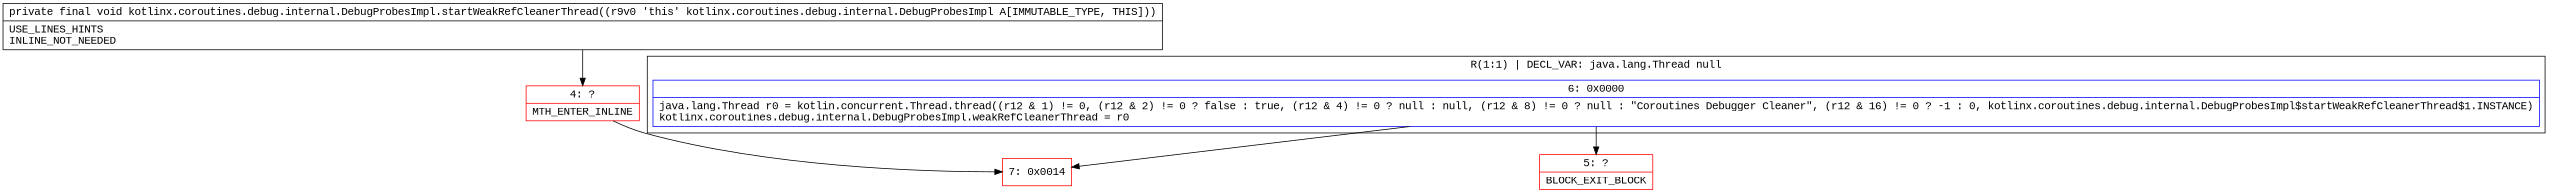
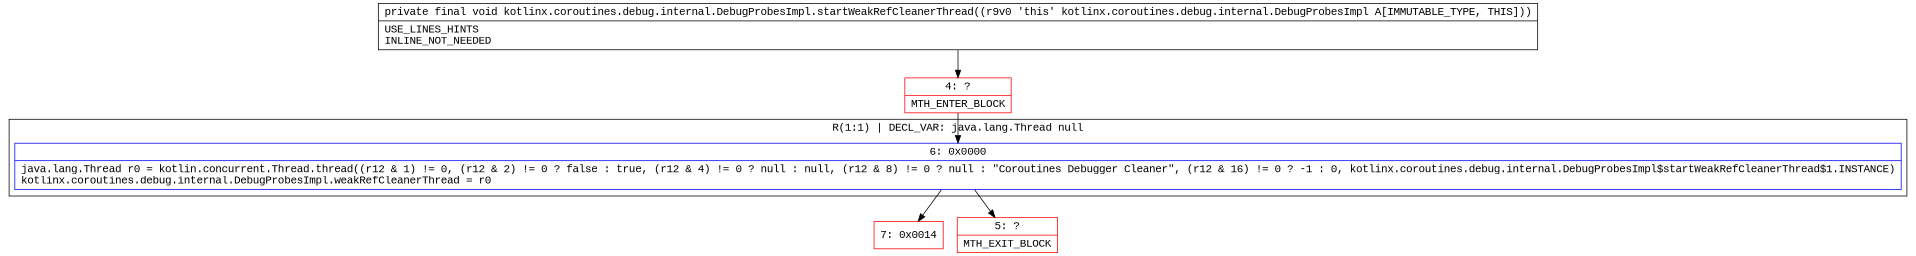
(583, 112) -> (958, 104)
(802, 161) -> (958, 124)
(1596, 180) -> (1007, 243)
